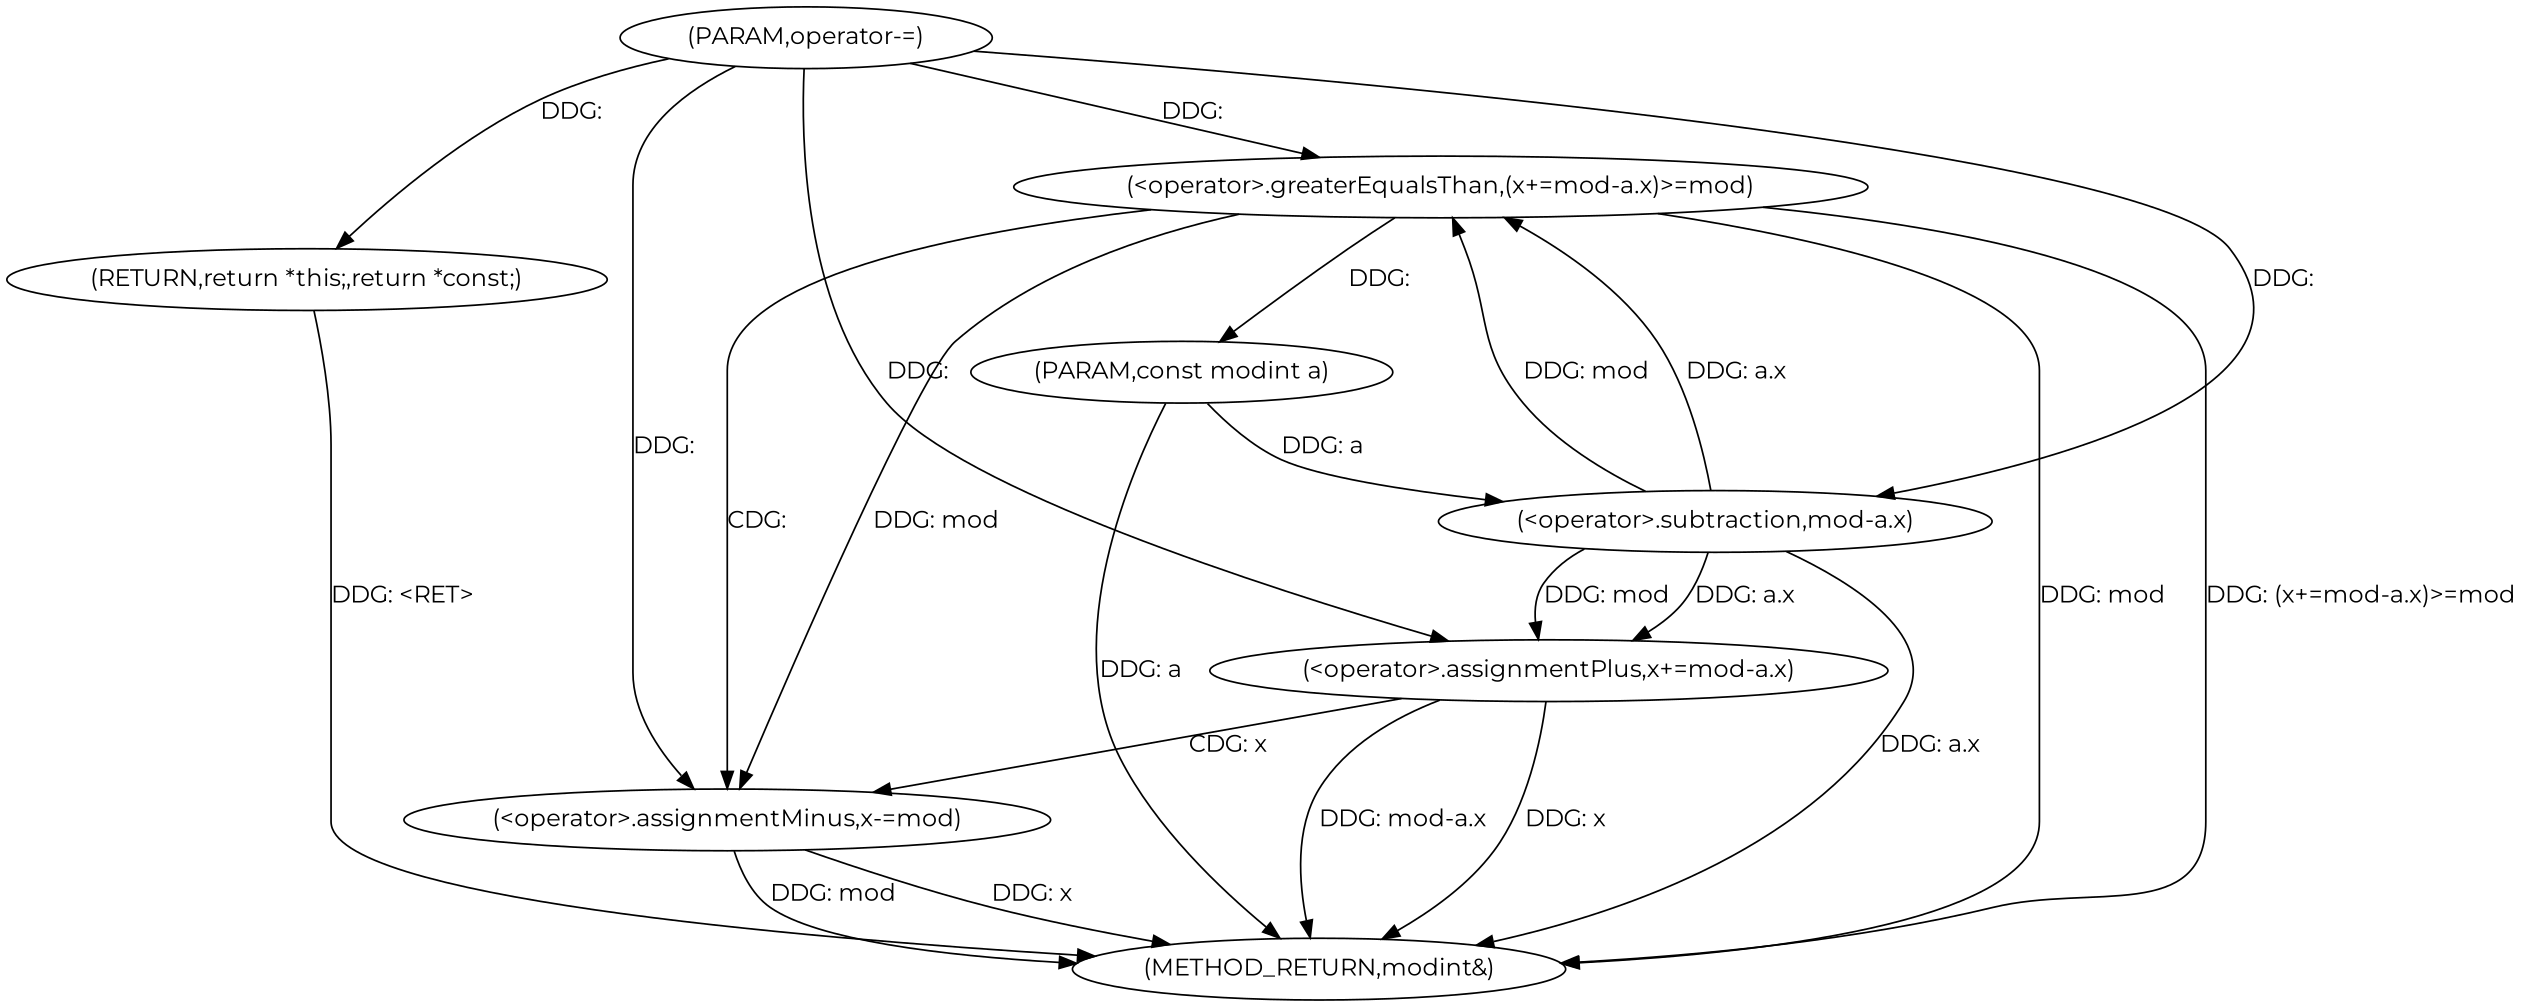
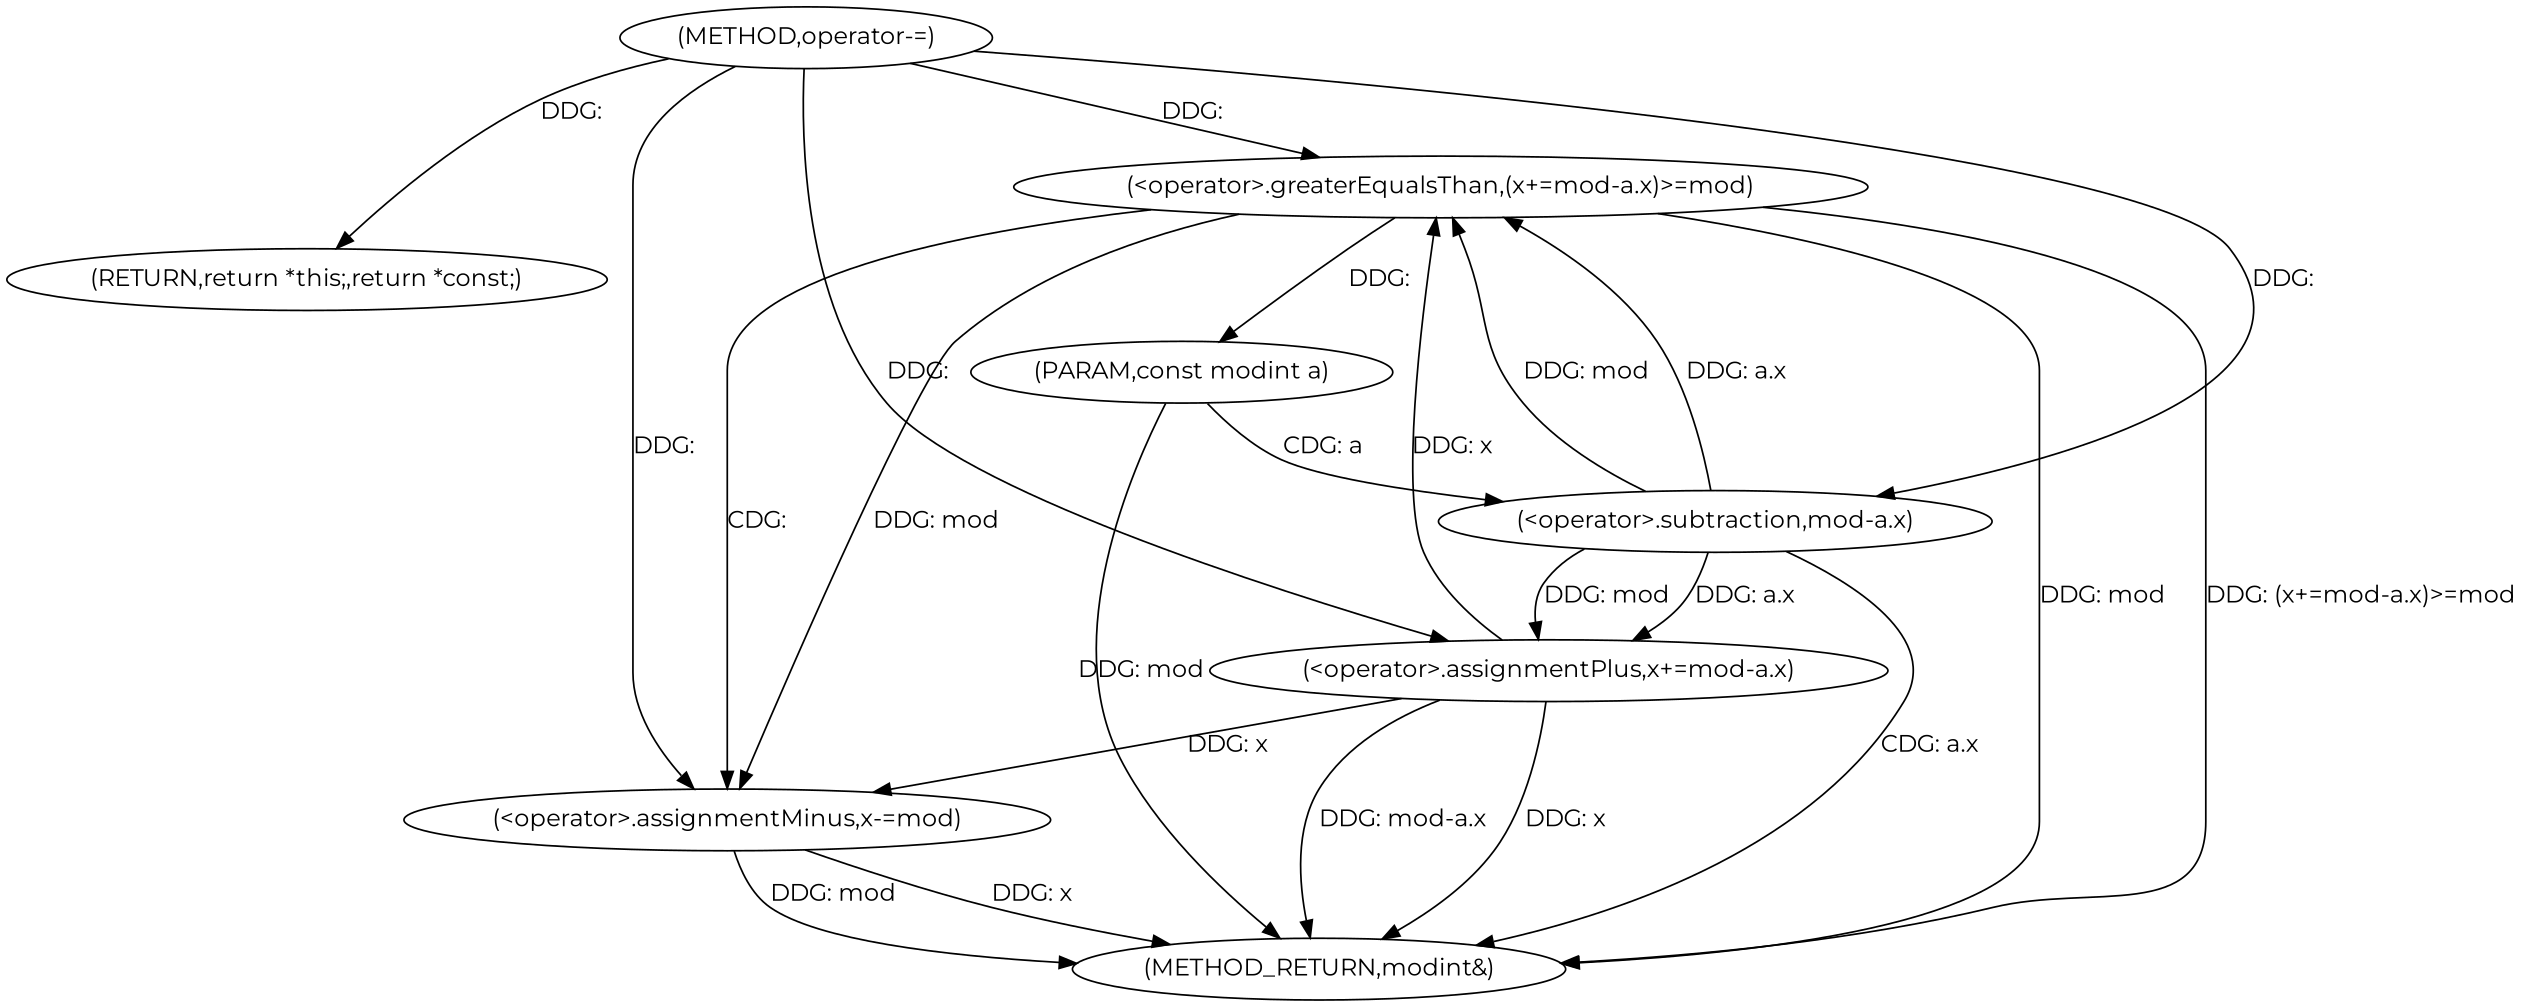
(806, 38) -> (806, 38)
(1323, 447) -> (1323, 447)
none -> (1413, 453)
(1142, 671) -> (1142, 671)
(1228, 745) -> (1228, 745)
(1931, 745) -> (1931, 745)
(441, 880) -> none
